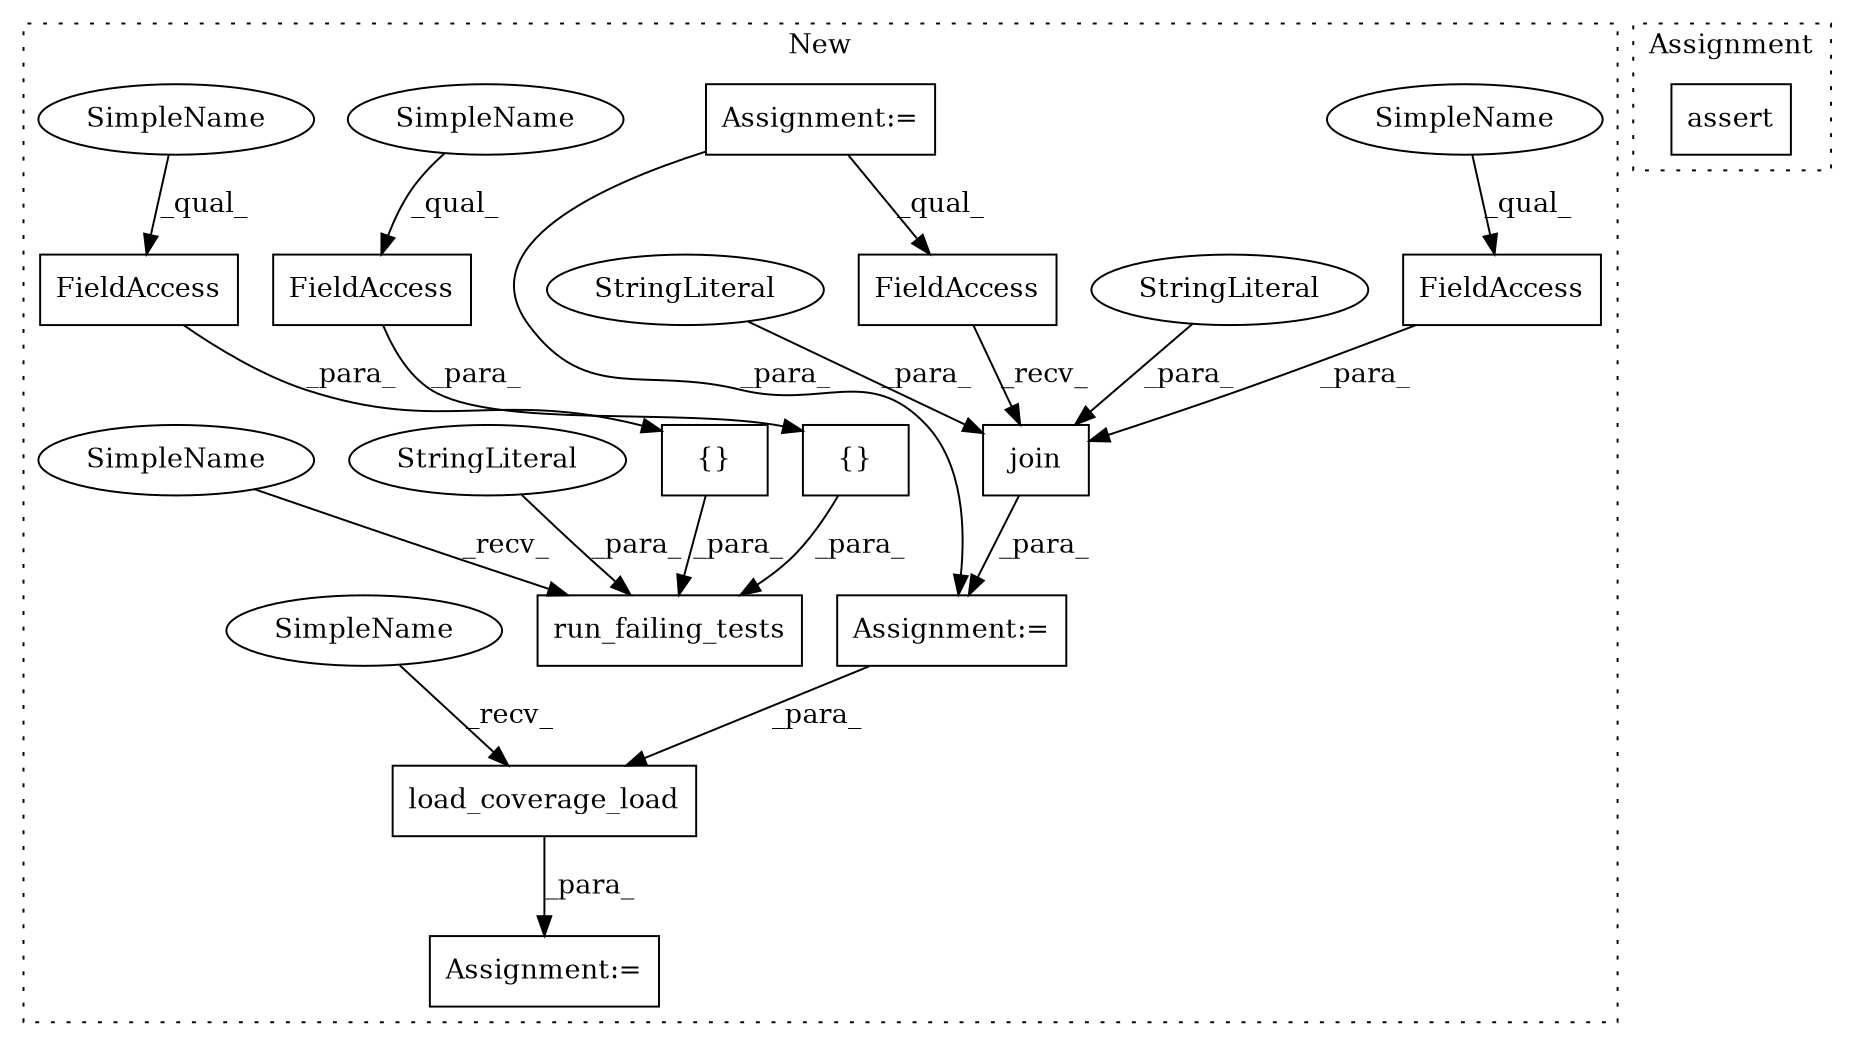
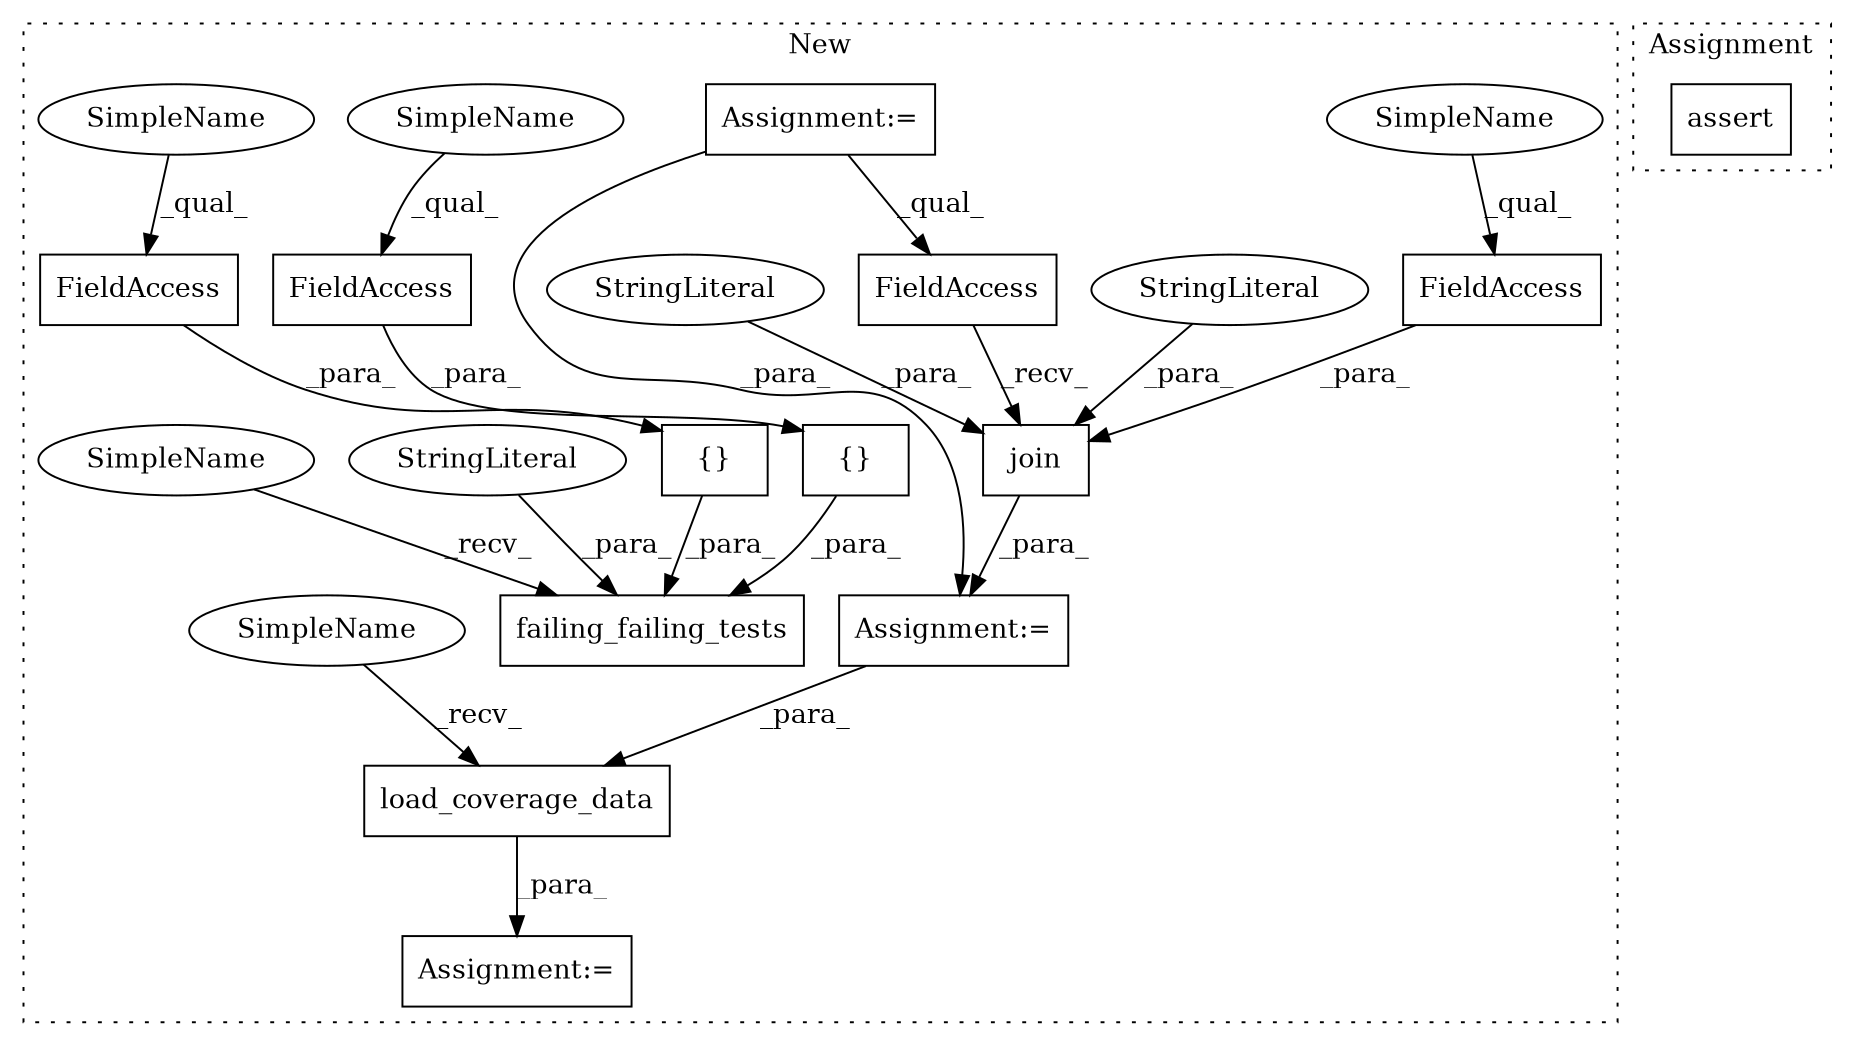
(670, 631) -> (652, 631)
(544, 801) -> (517, 801)
